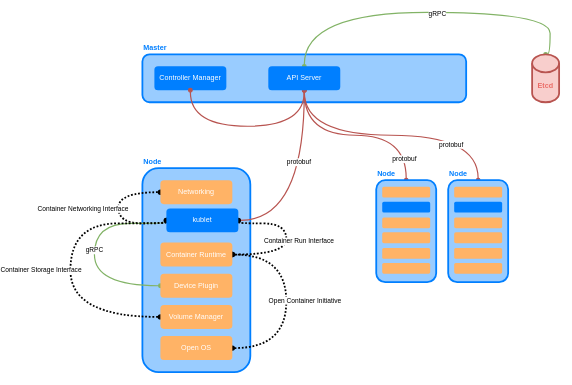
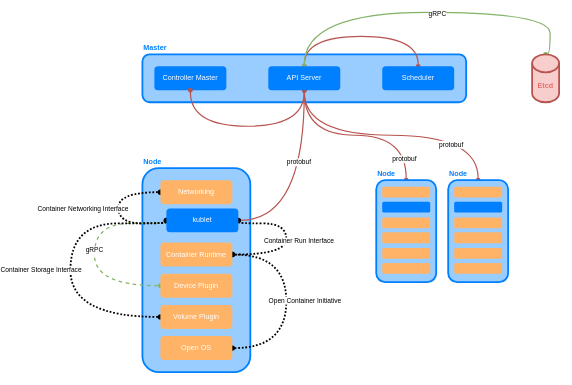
none -> (367, 36)
(191, 78) -> (191, 78)
none -> (419, 78)
(117, 281) -> (117, 281)
(197, 317) -> (197, 317)
